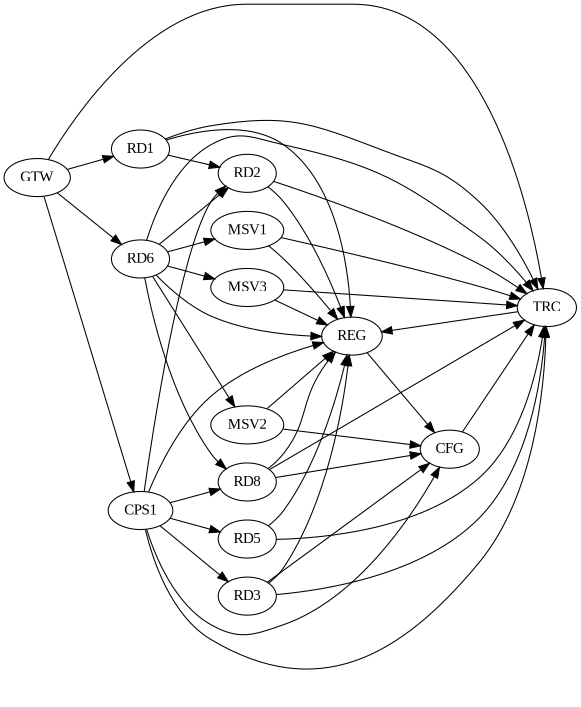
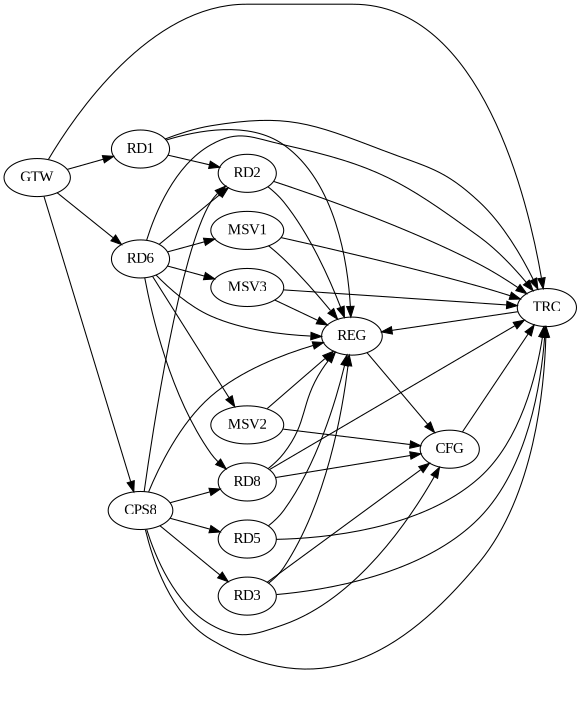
(141, 511) -> (141, 511)
